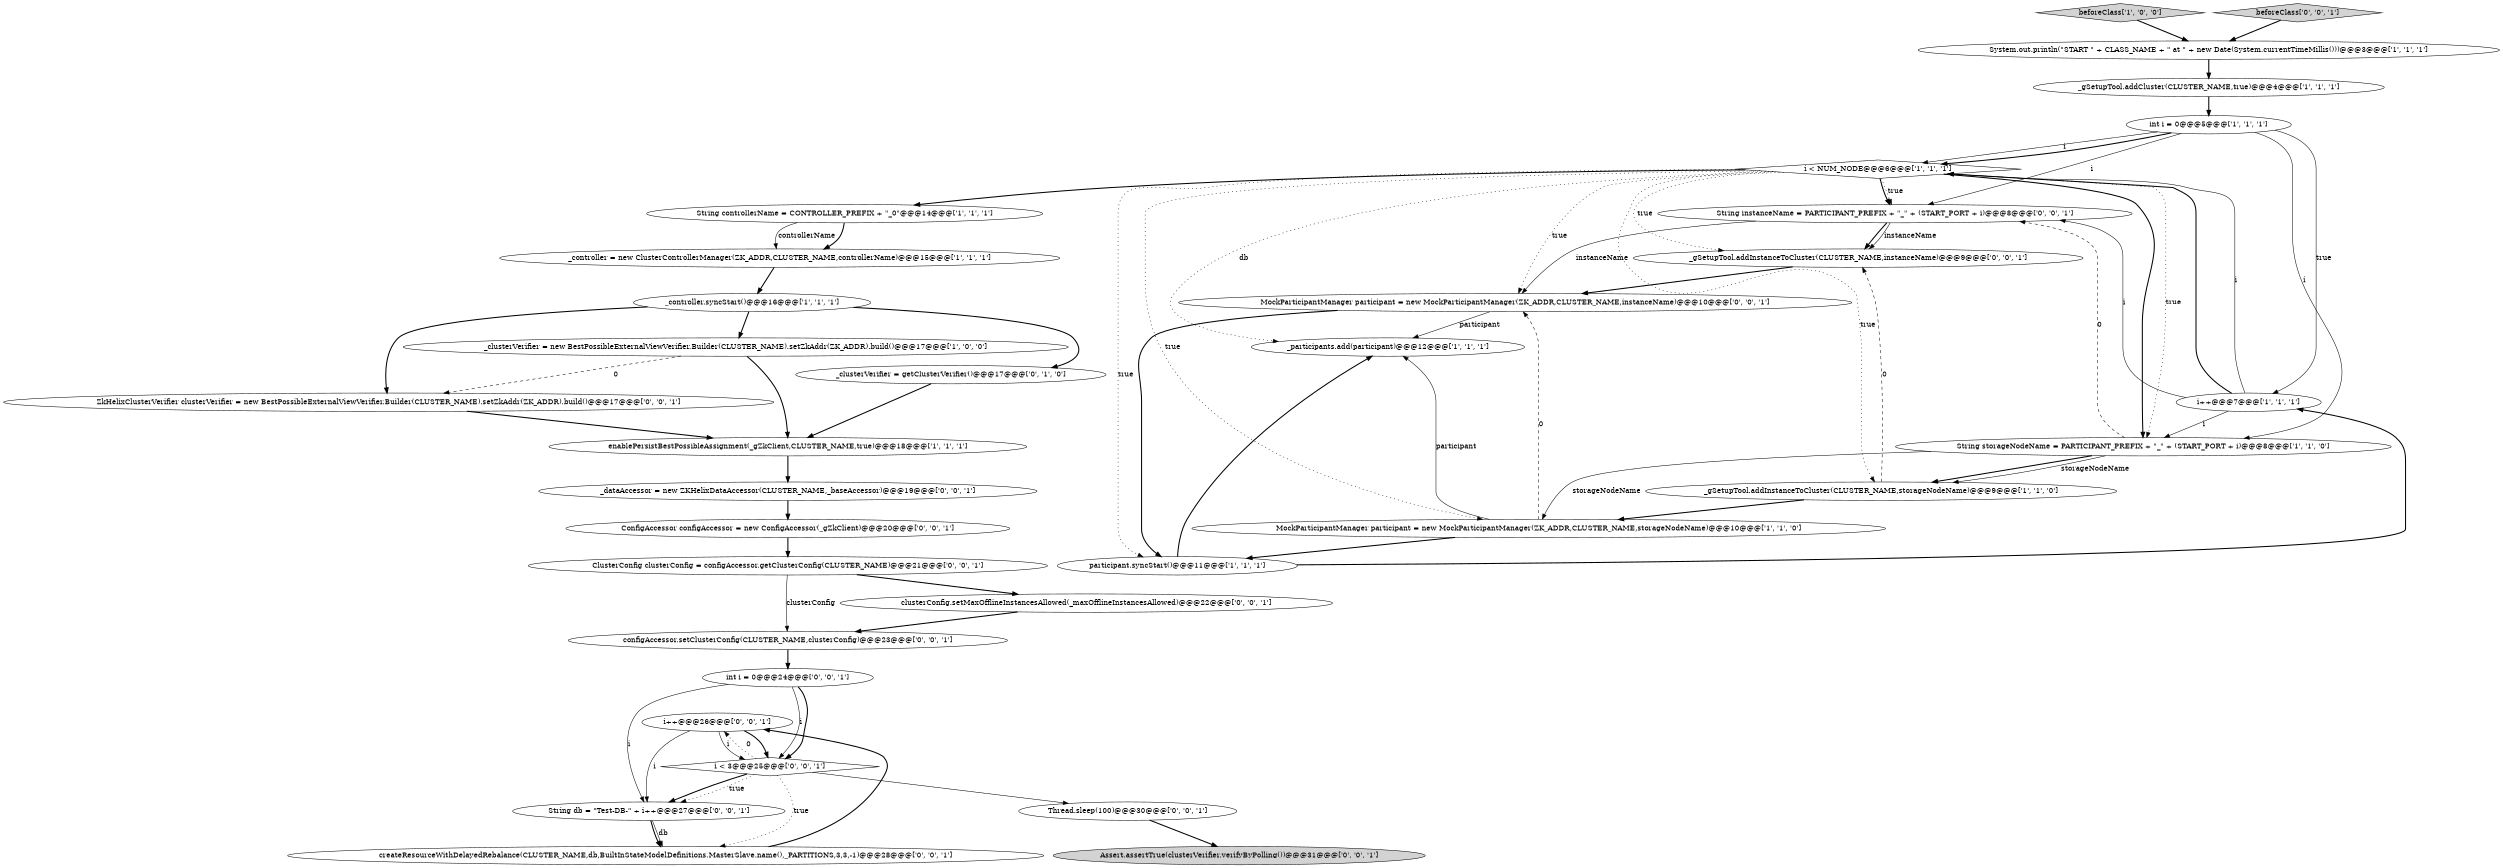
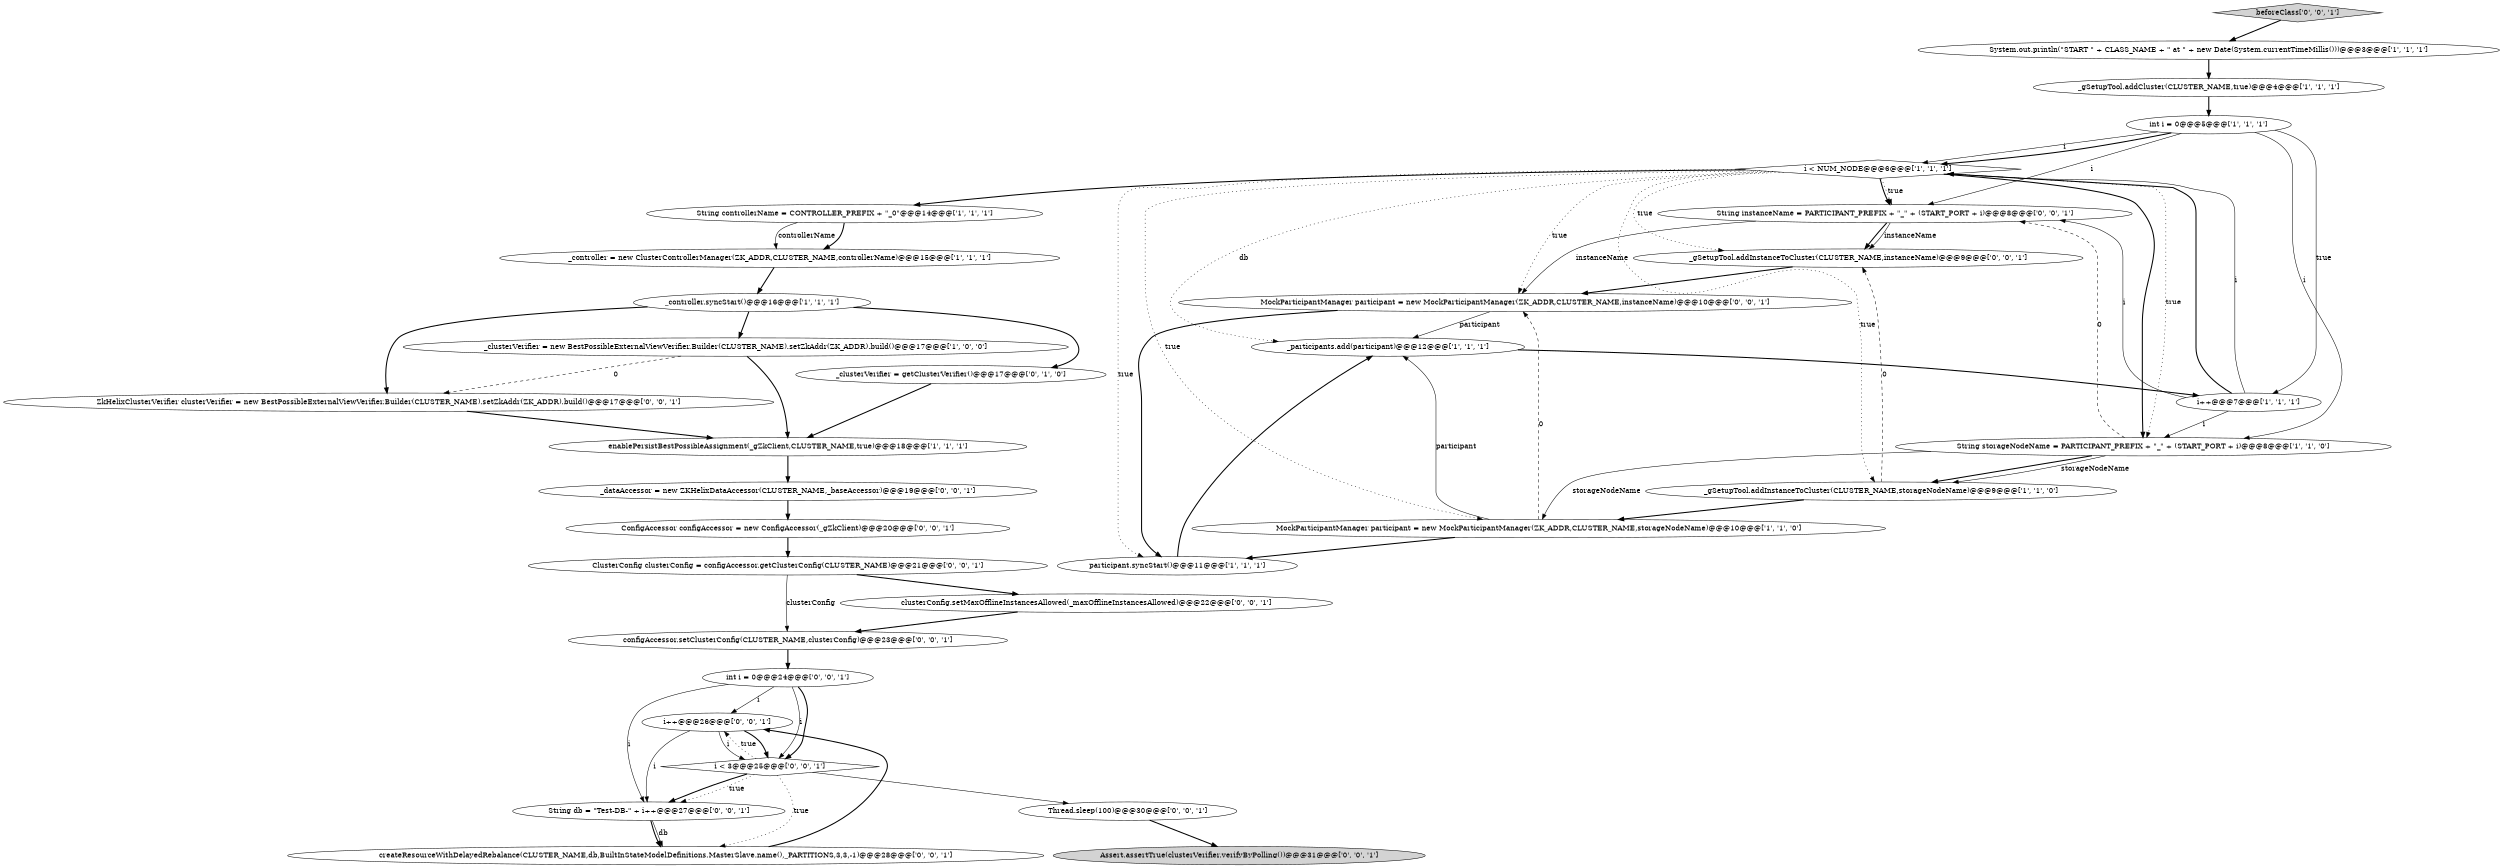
(2120, 13) -> none
(1948, 557) -> (1856, 363)
none -> (755, 699)
(749, 744) -> (749, 744)
